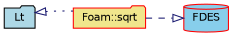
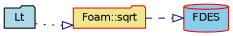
(59, 11) -> (49, 25)
